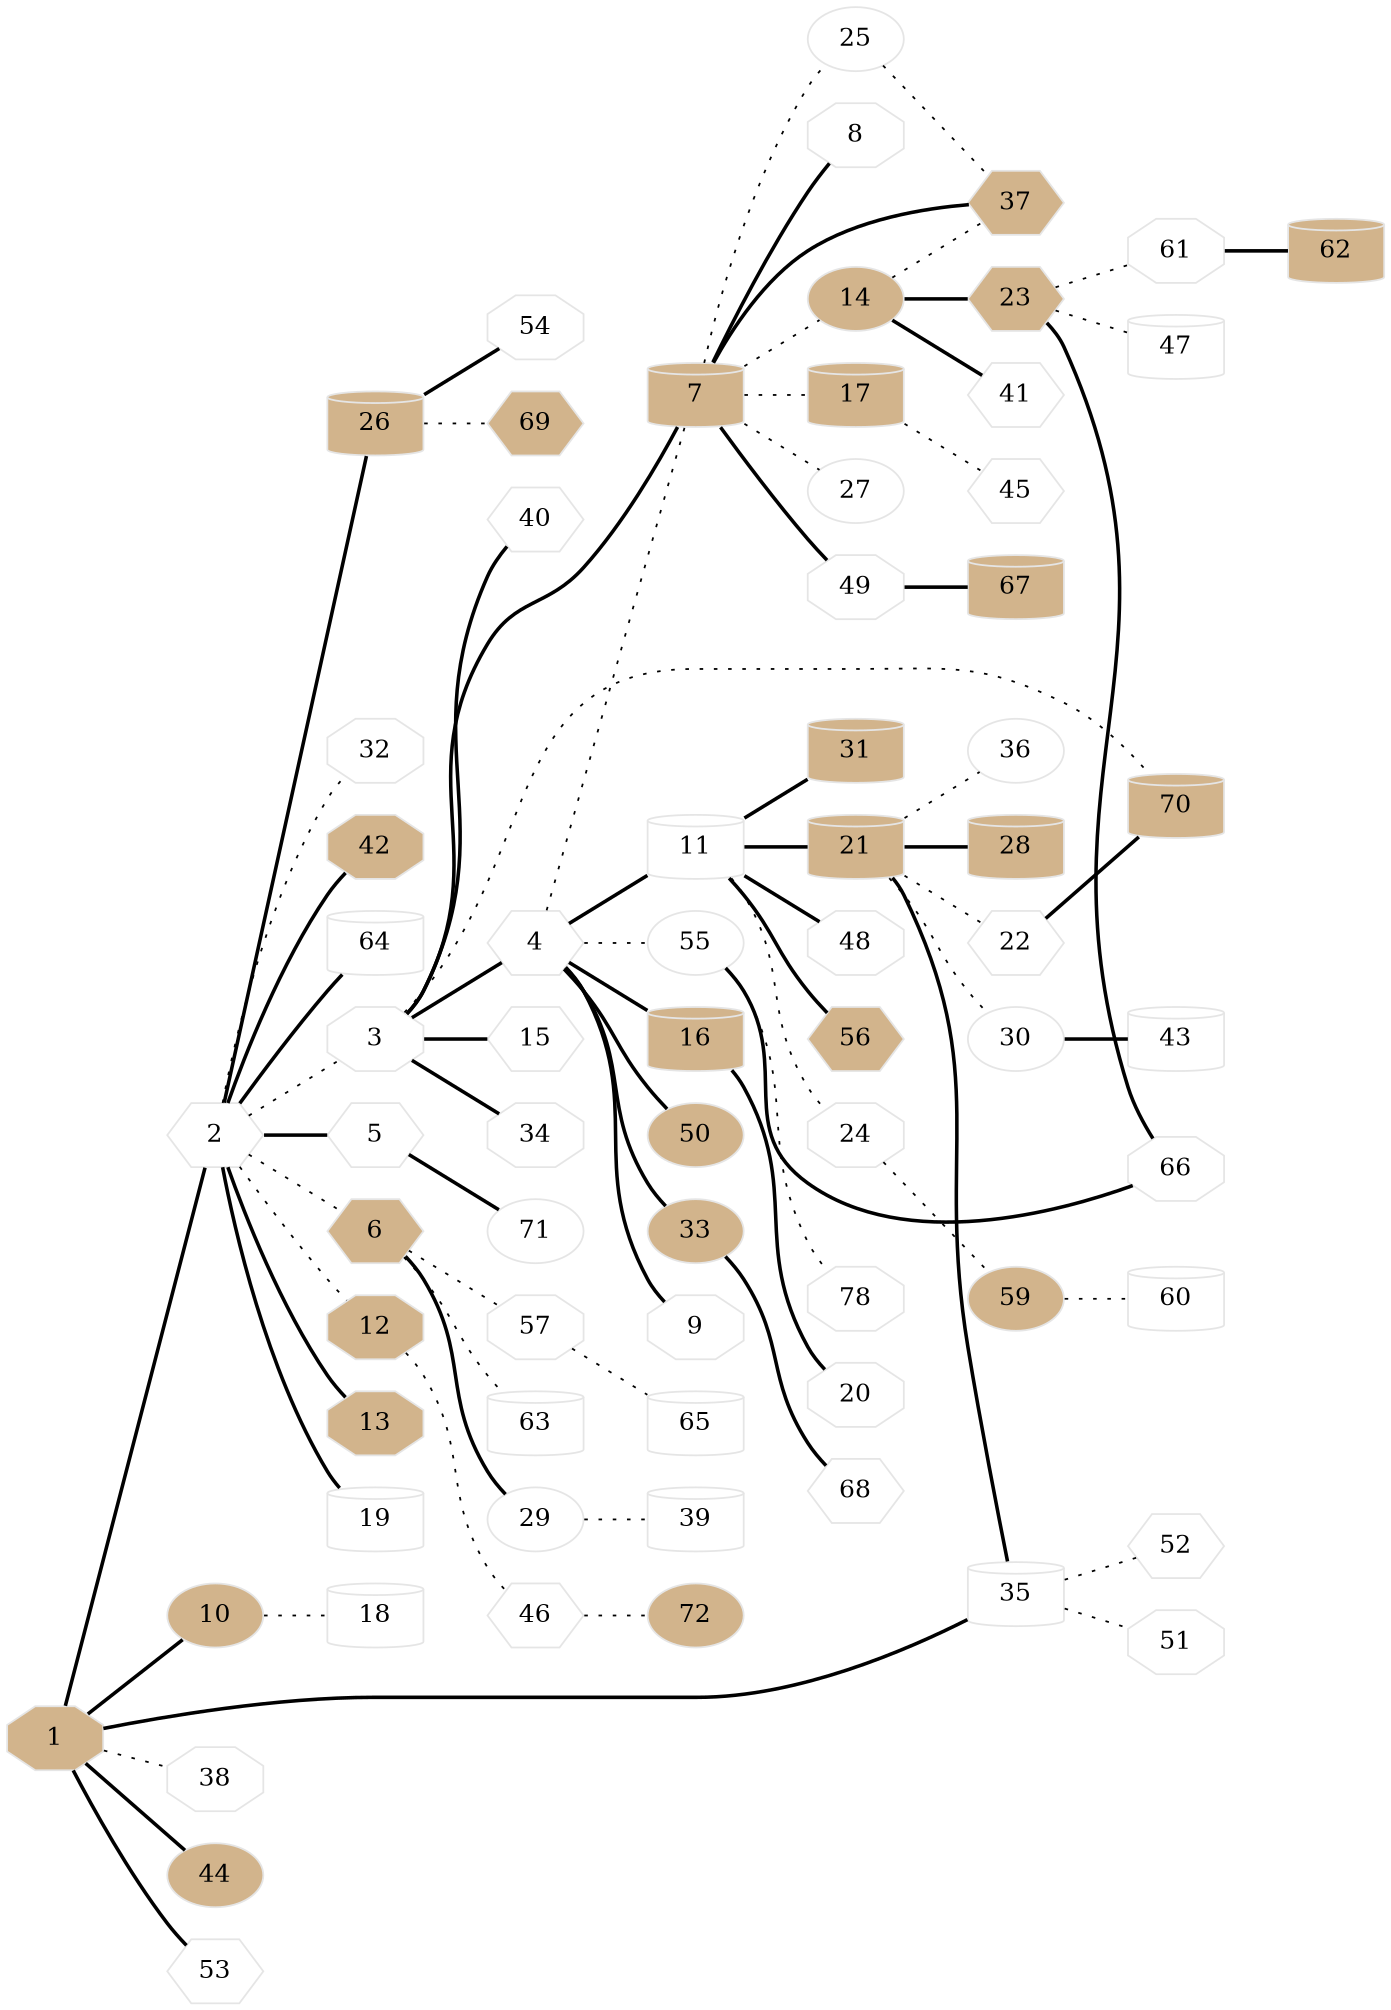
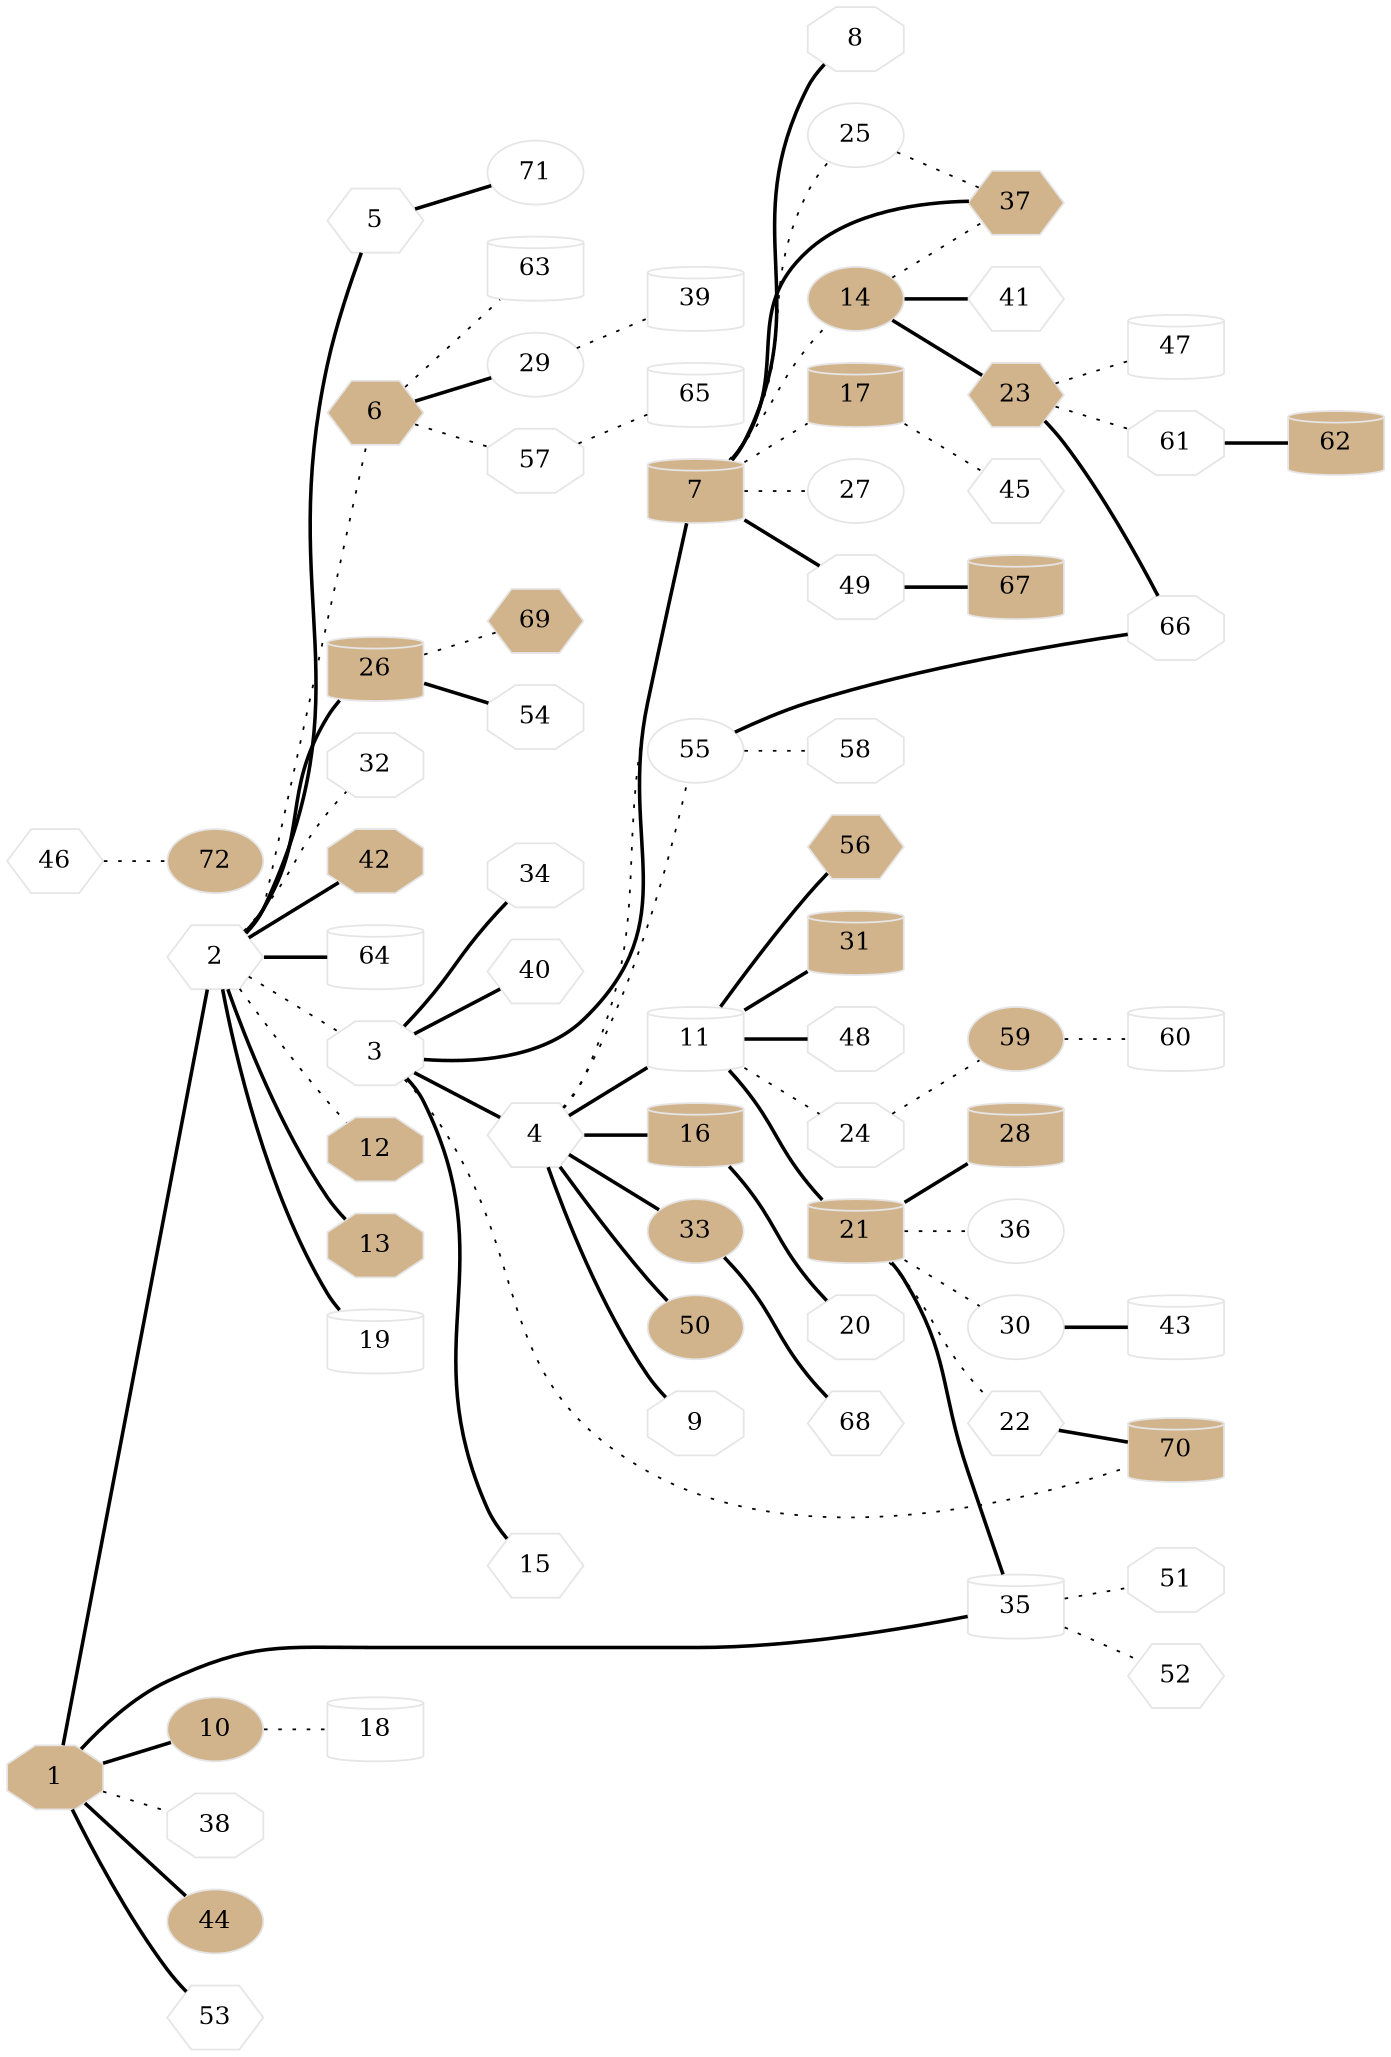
(856, 1299) -> (856, 751)
(456, 1472) -> none
